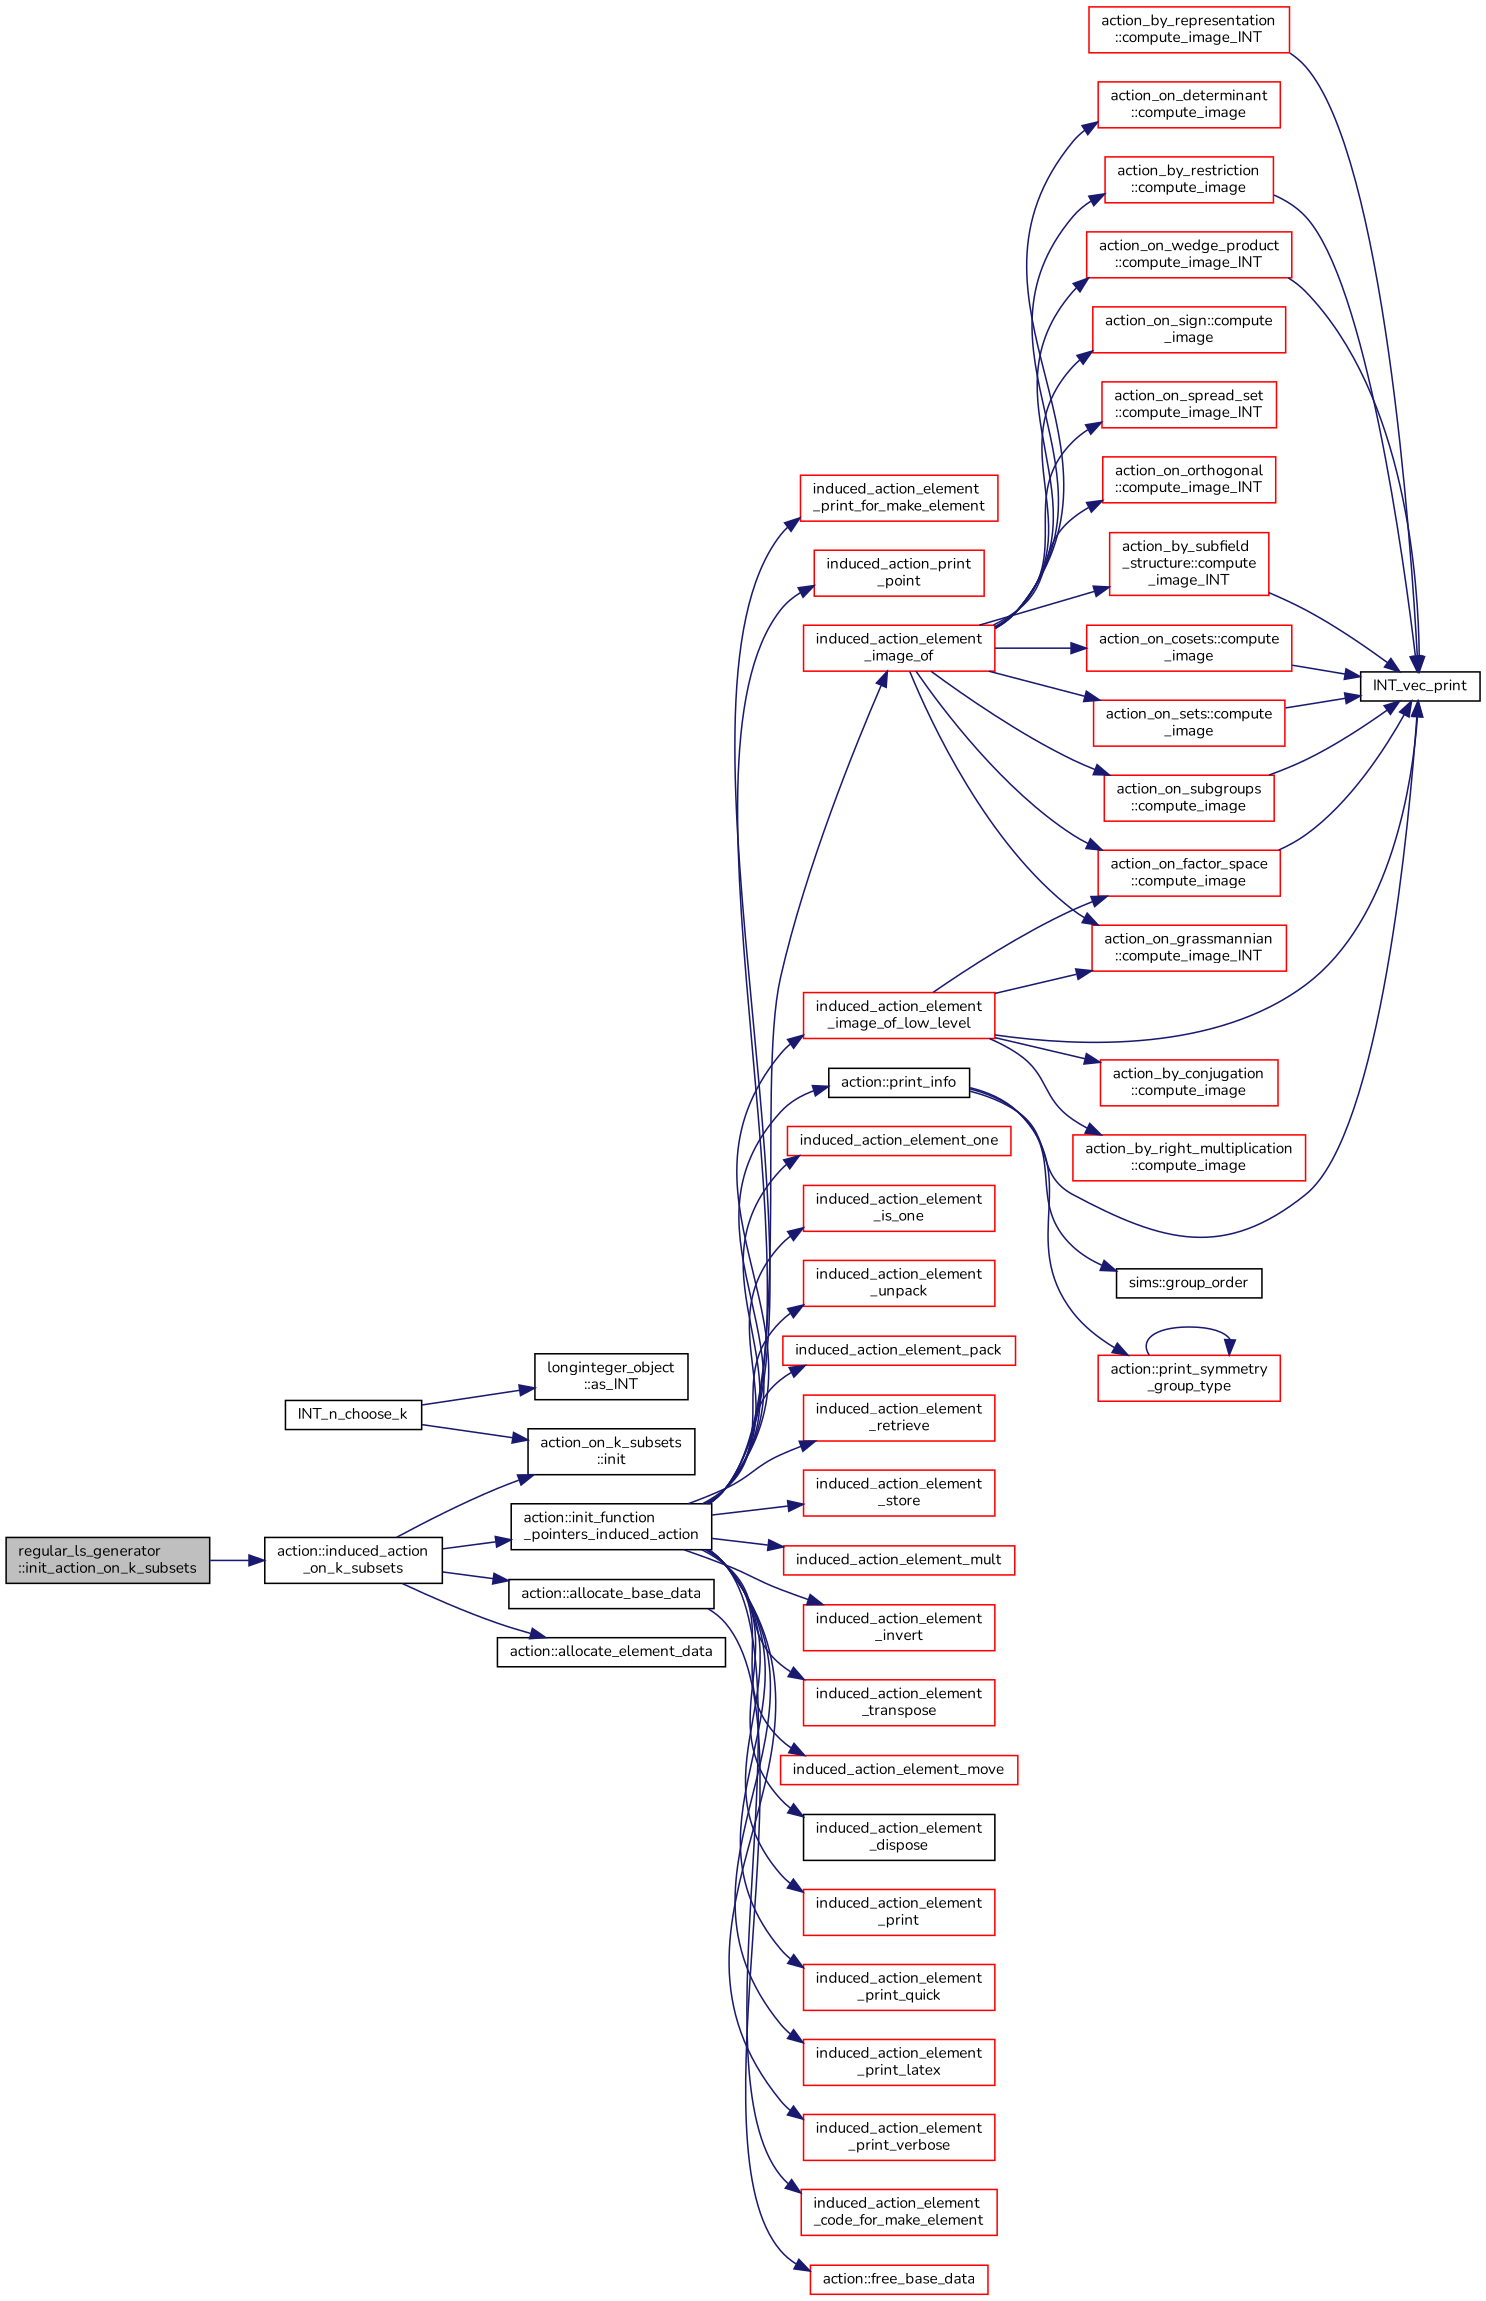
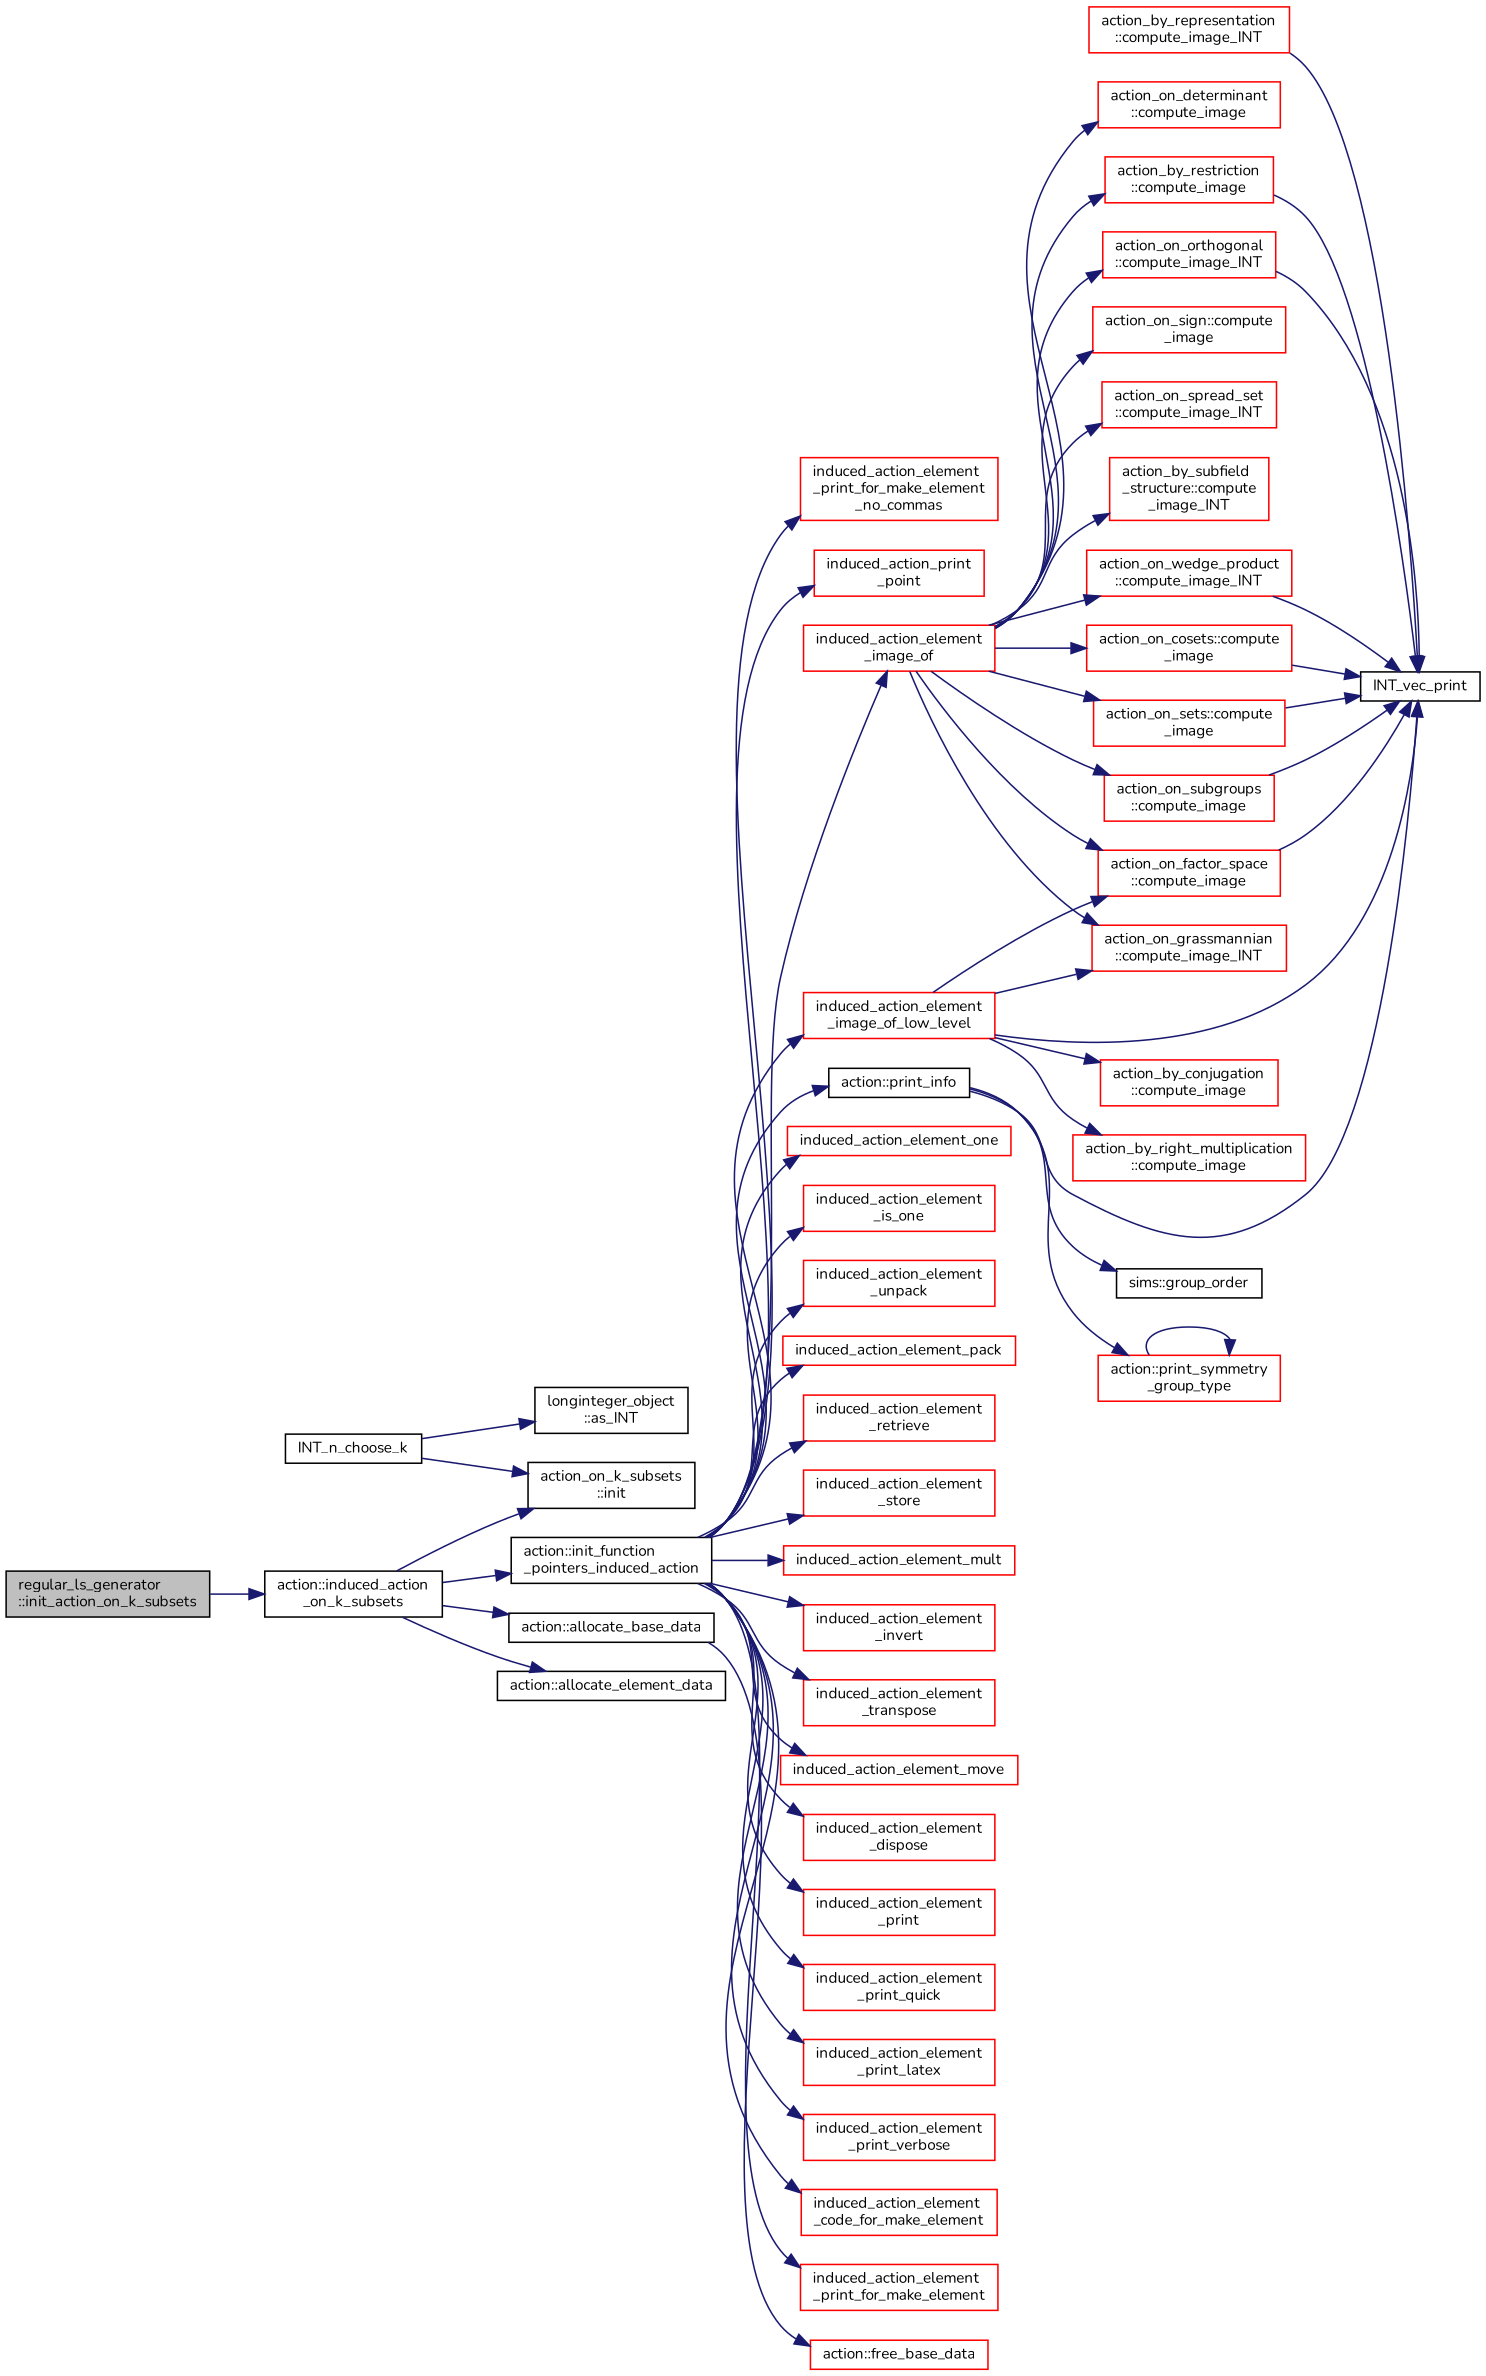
none -> (899, 489)
(1330, 624) -> (1352, 358)
(899, 1837) -> (899, 1837)
